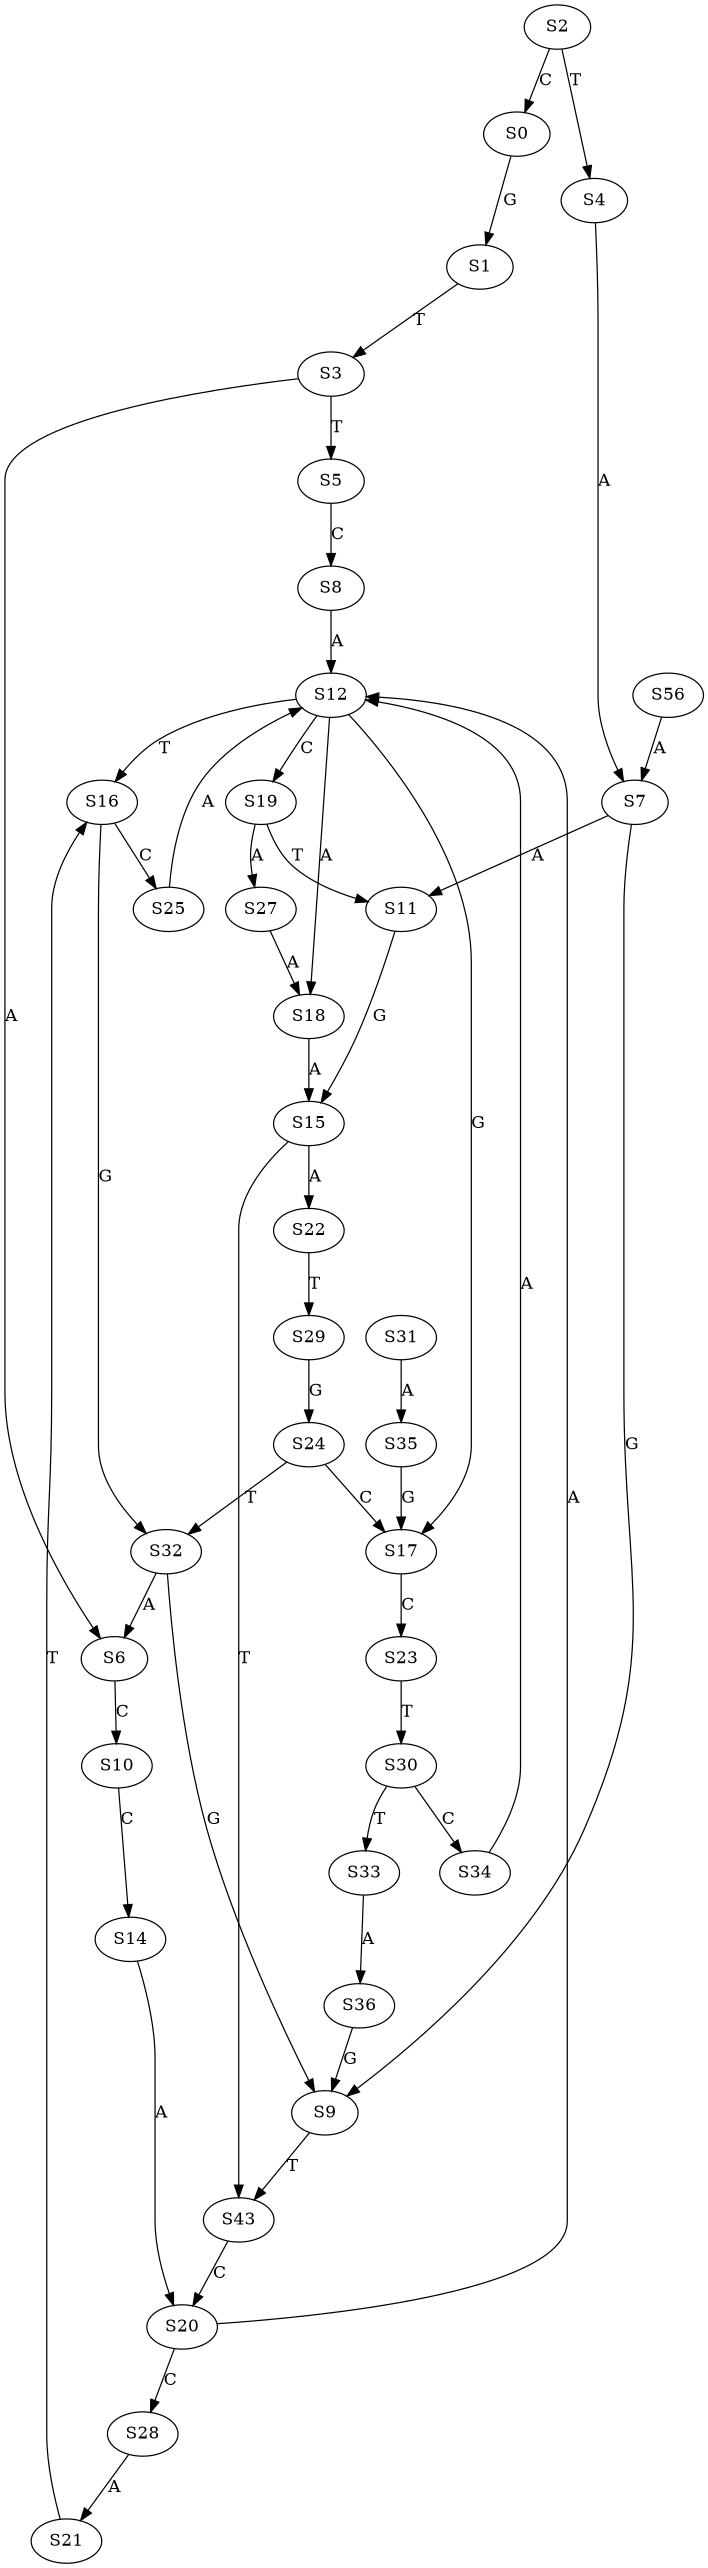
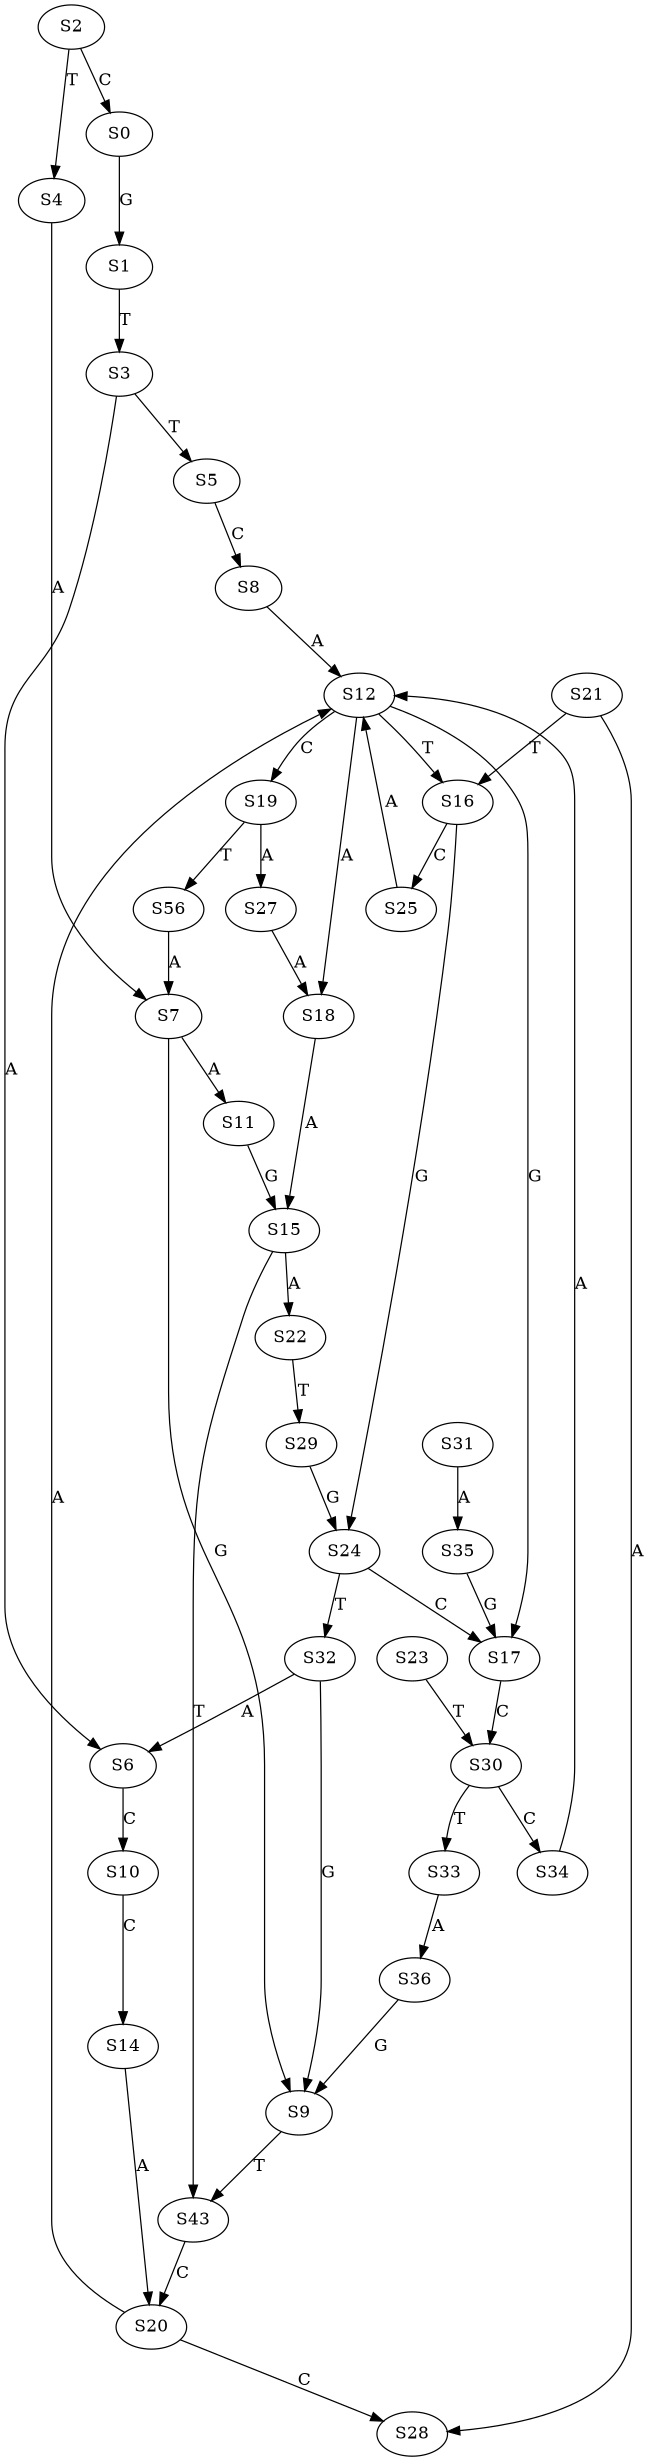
(301, 873) -> (219, 851)
(98, 1180) -> (413, 1172)
(401, 1599) -> (496, 1706)
(108, 2482) -> (631, 1628)
